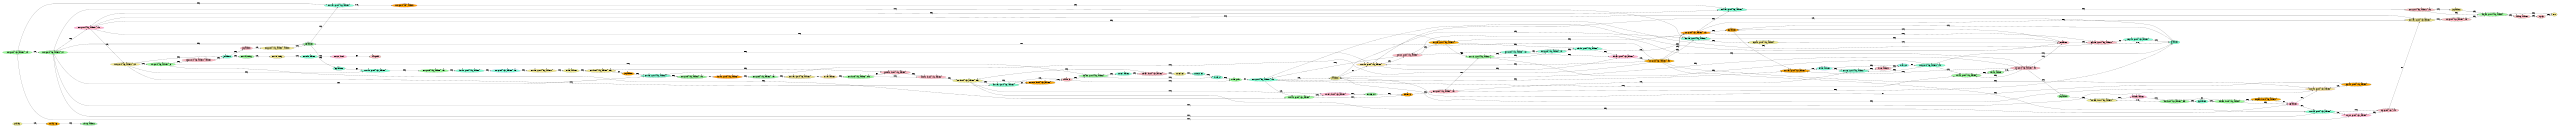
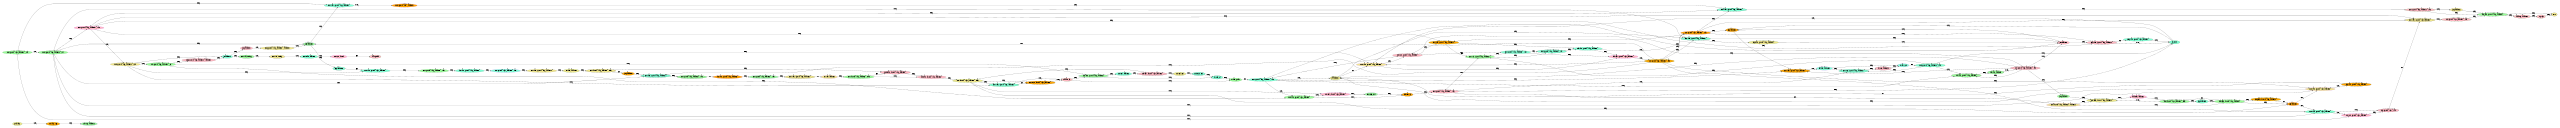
(2175, 42) -> (2175, 42)
(2293, 104) -> (2293, 104)
none -> (2063, 105)
